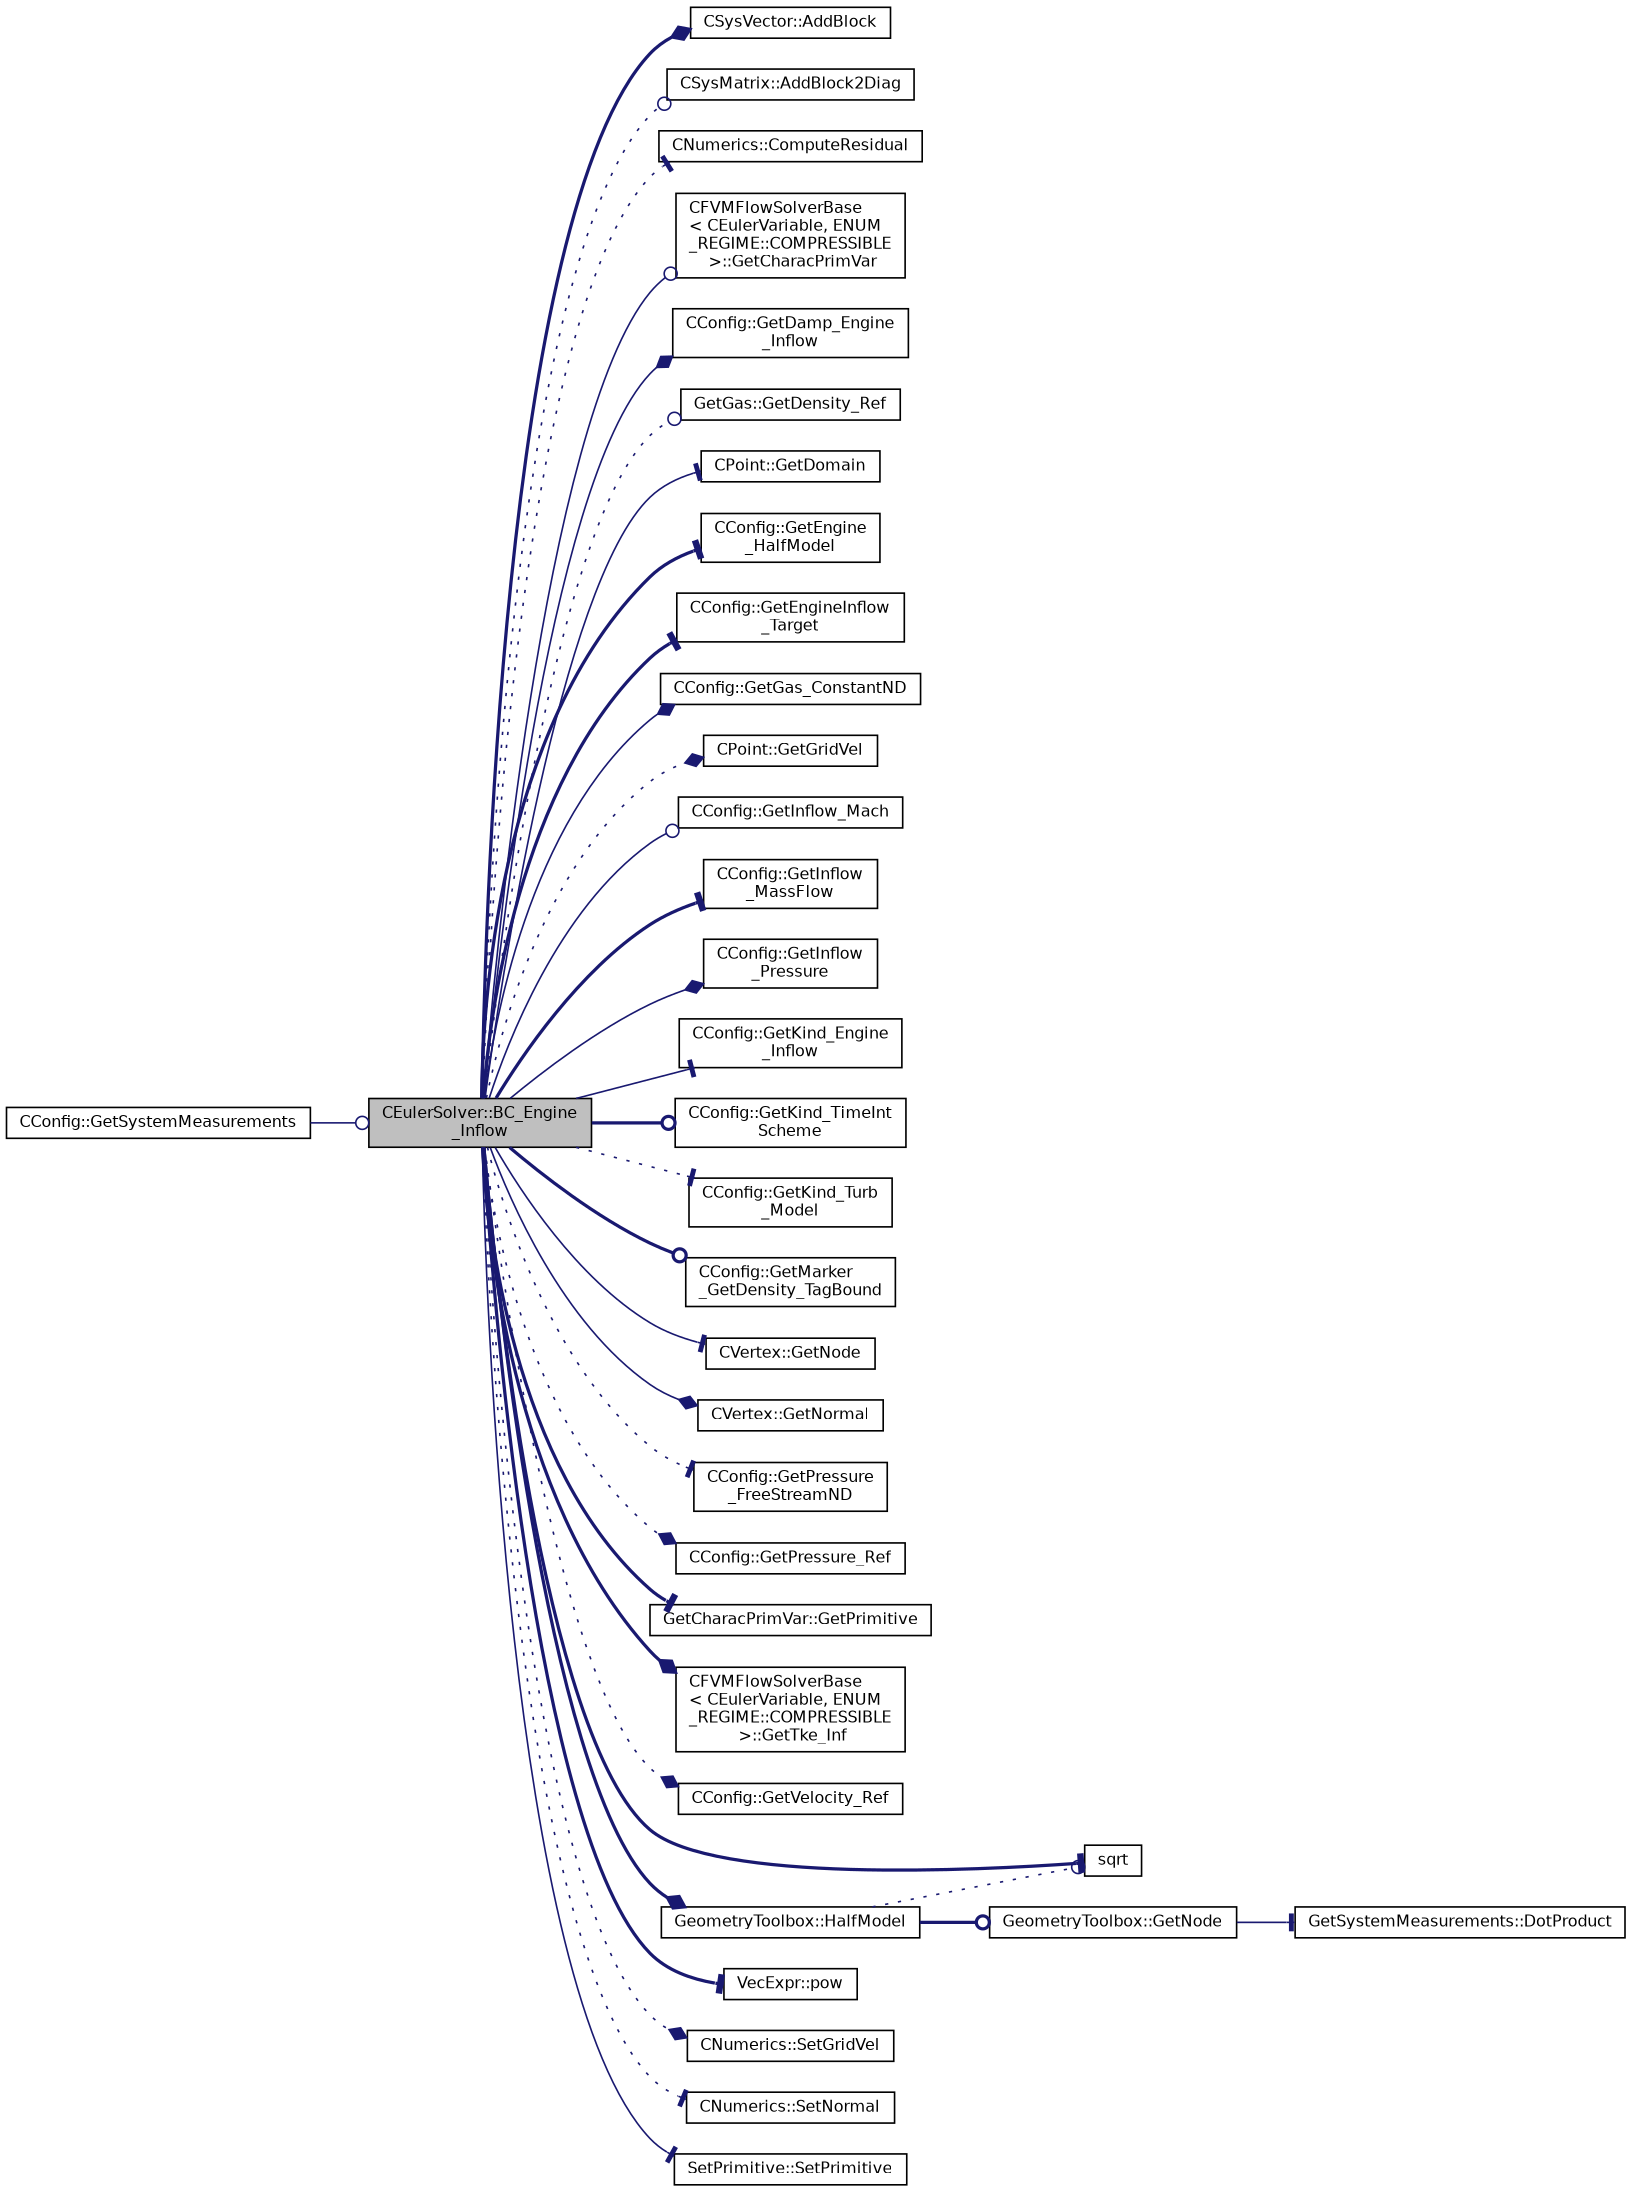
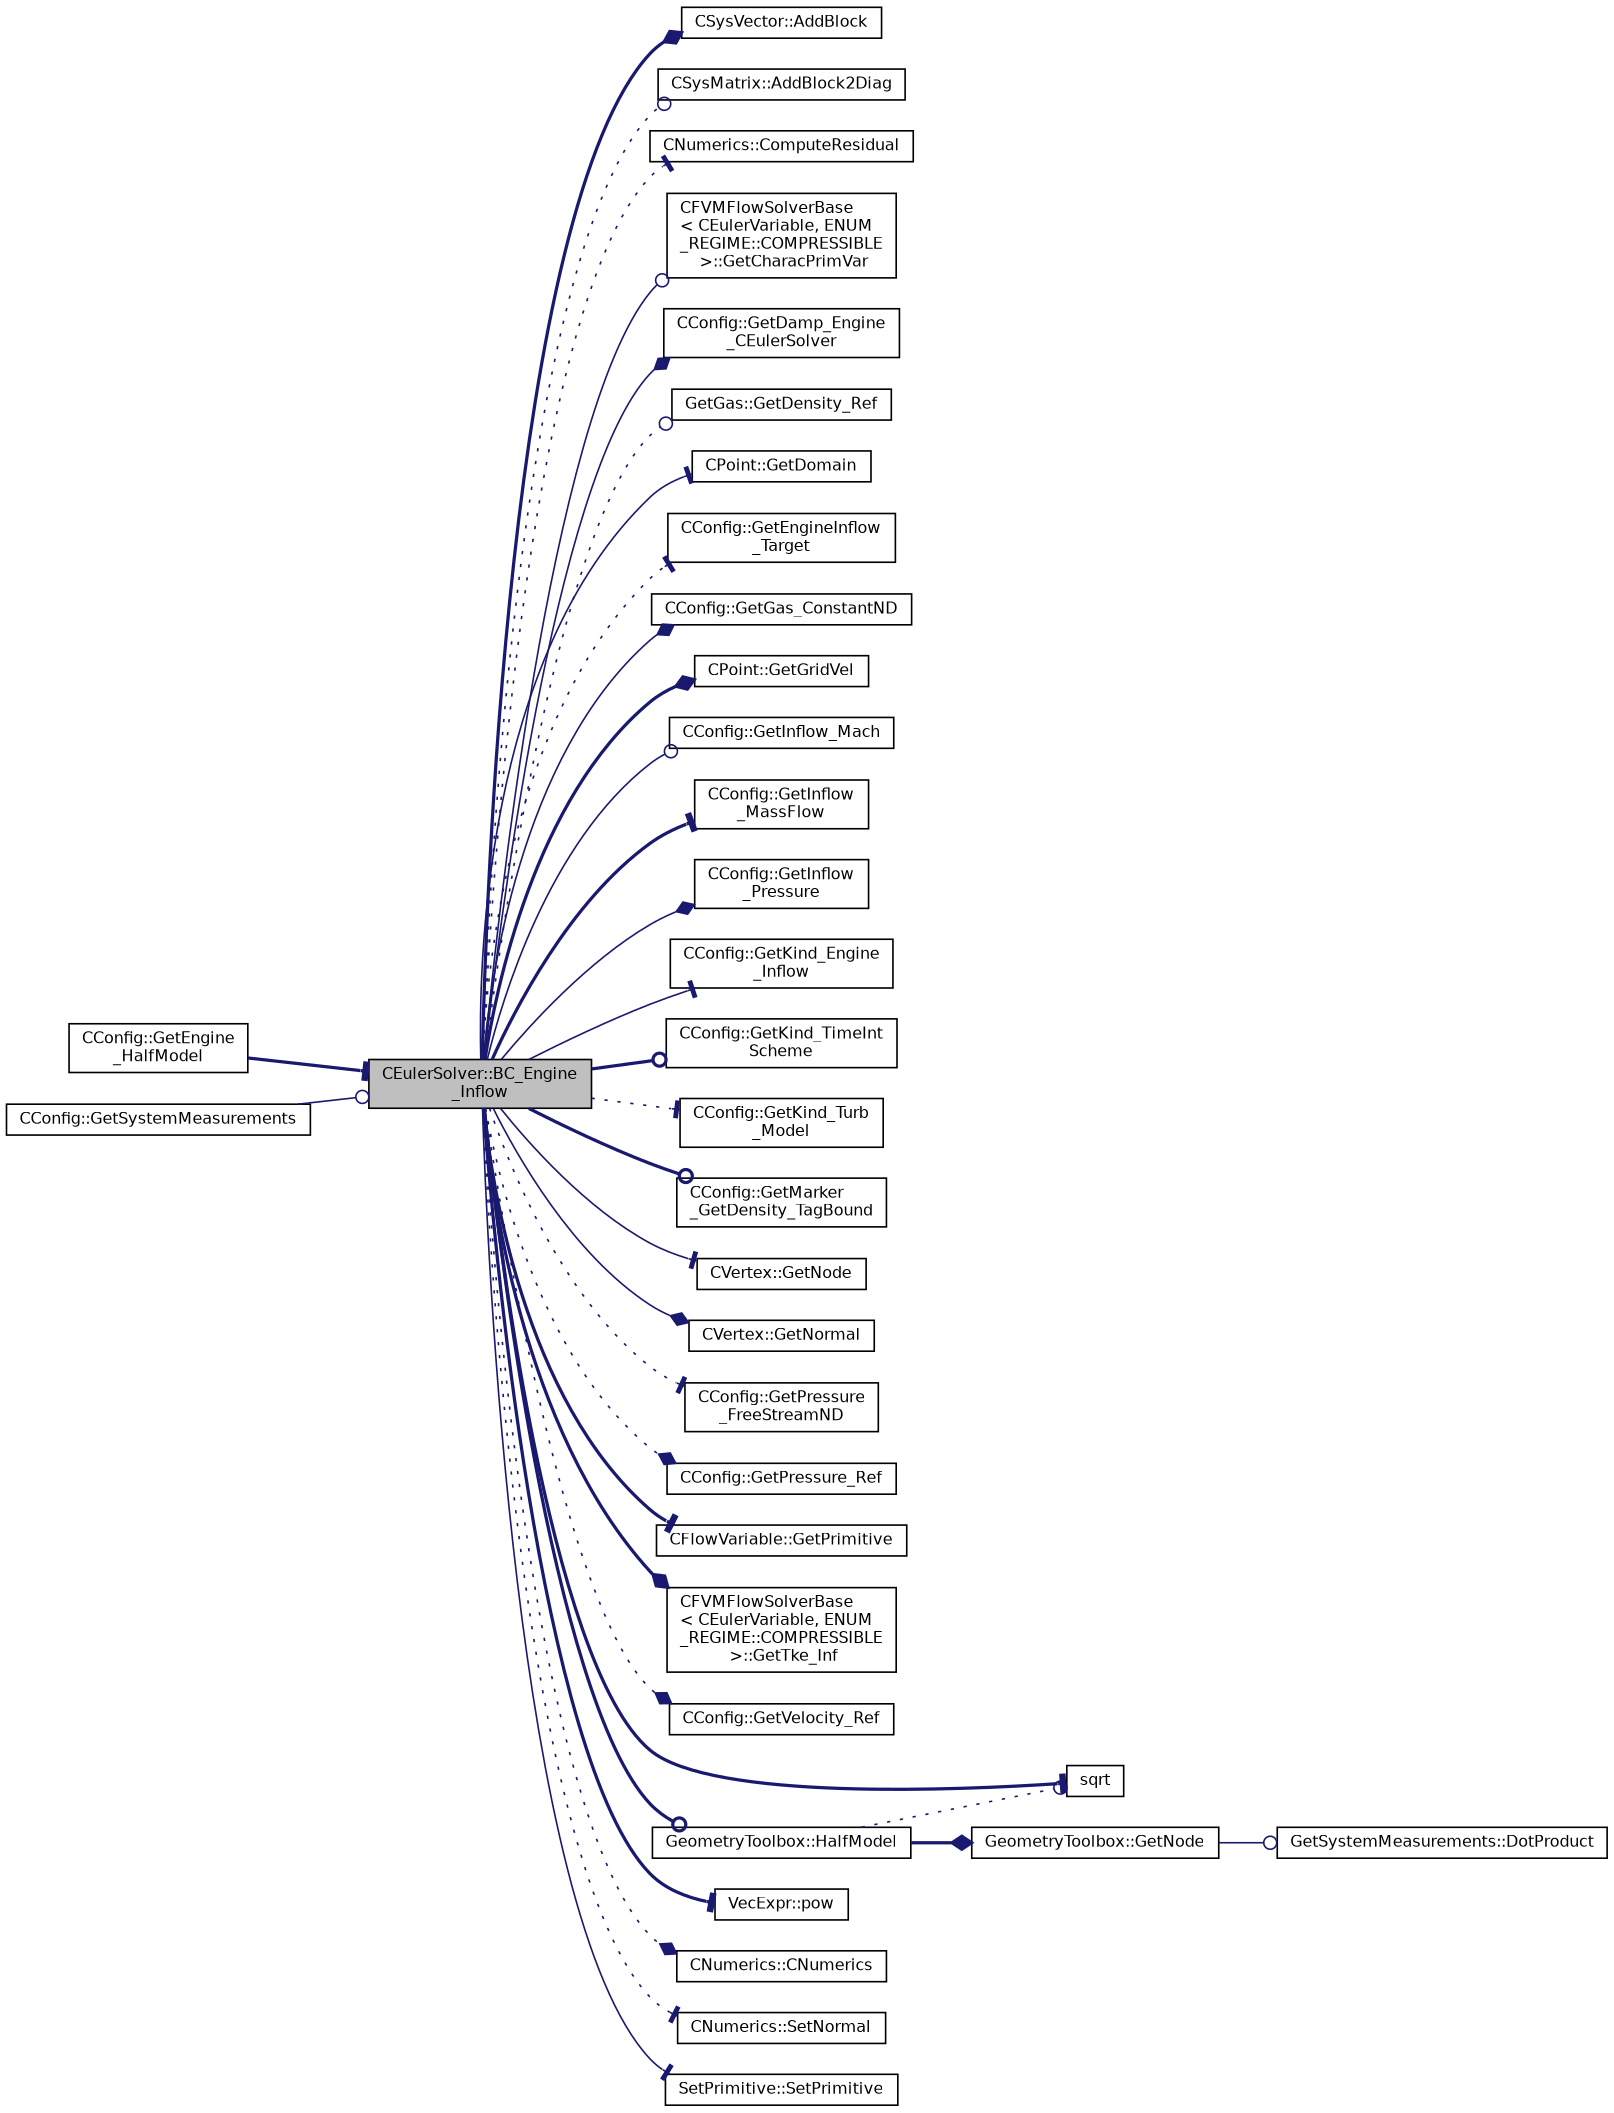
(791, 333) -> (782, 333)
(581, 671) -> (304, 1064)
(542, 828) -> (552, 732)
(552, 909) -> (544, 852)
(791, 1620) -> (782, 1540)
(578, 1727) -> (578, 1643)
(948, 1922) -> (931, 1843)
(1262, 1922) -> (1241, 1843)
(791, 2046) -> (782, 1966)
